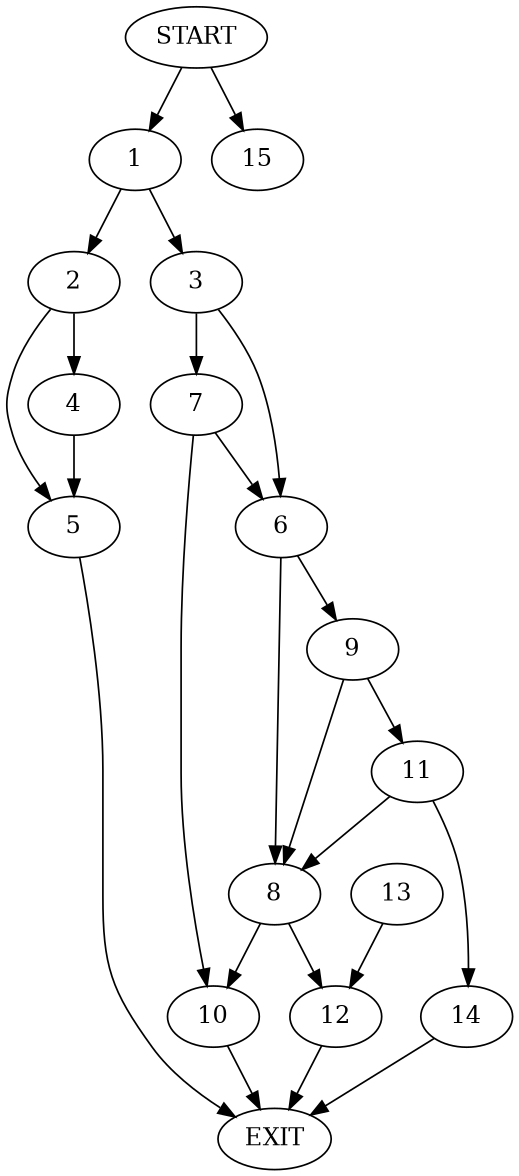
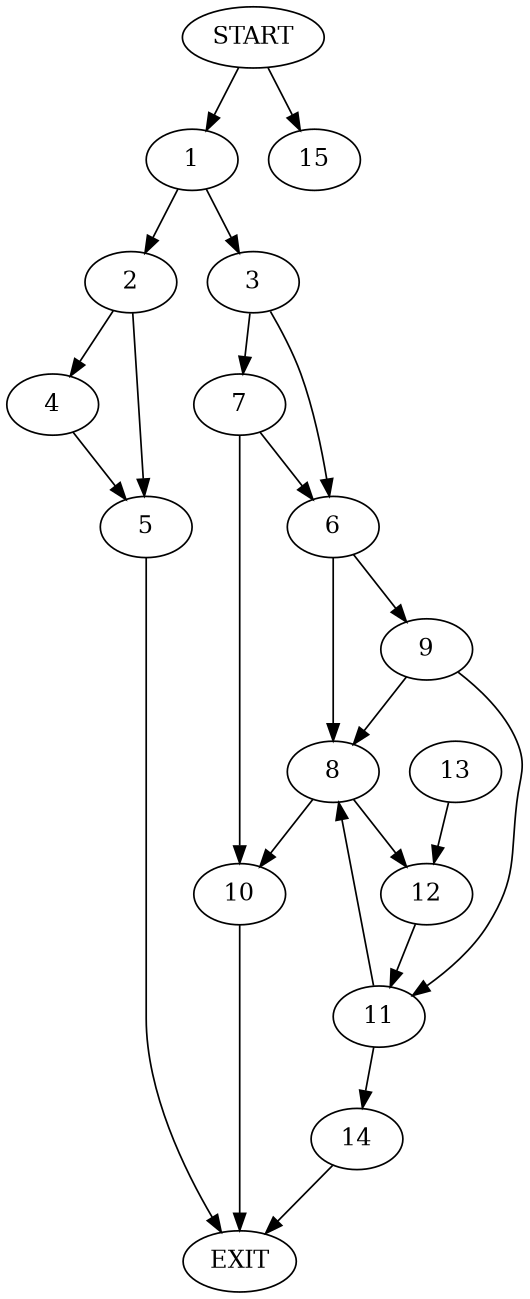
(309, 1070) -> (406, 947)
